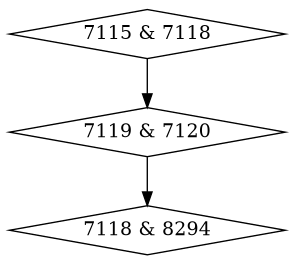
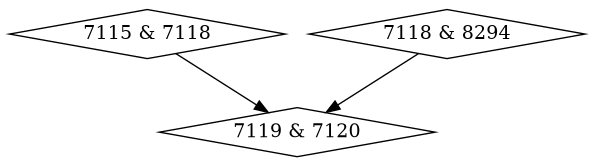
(147, 175) -> (378, 79)
